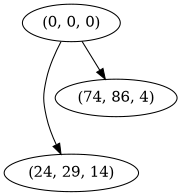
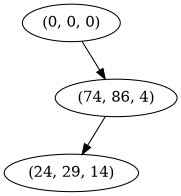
(44, 93) -> (97, 131)
